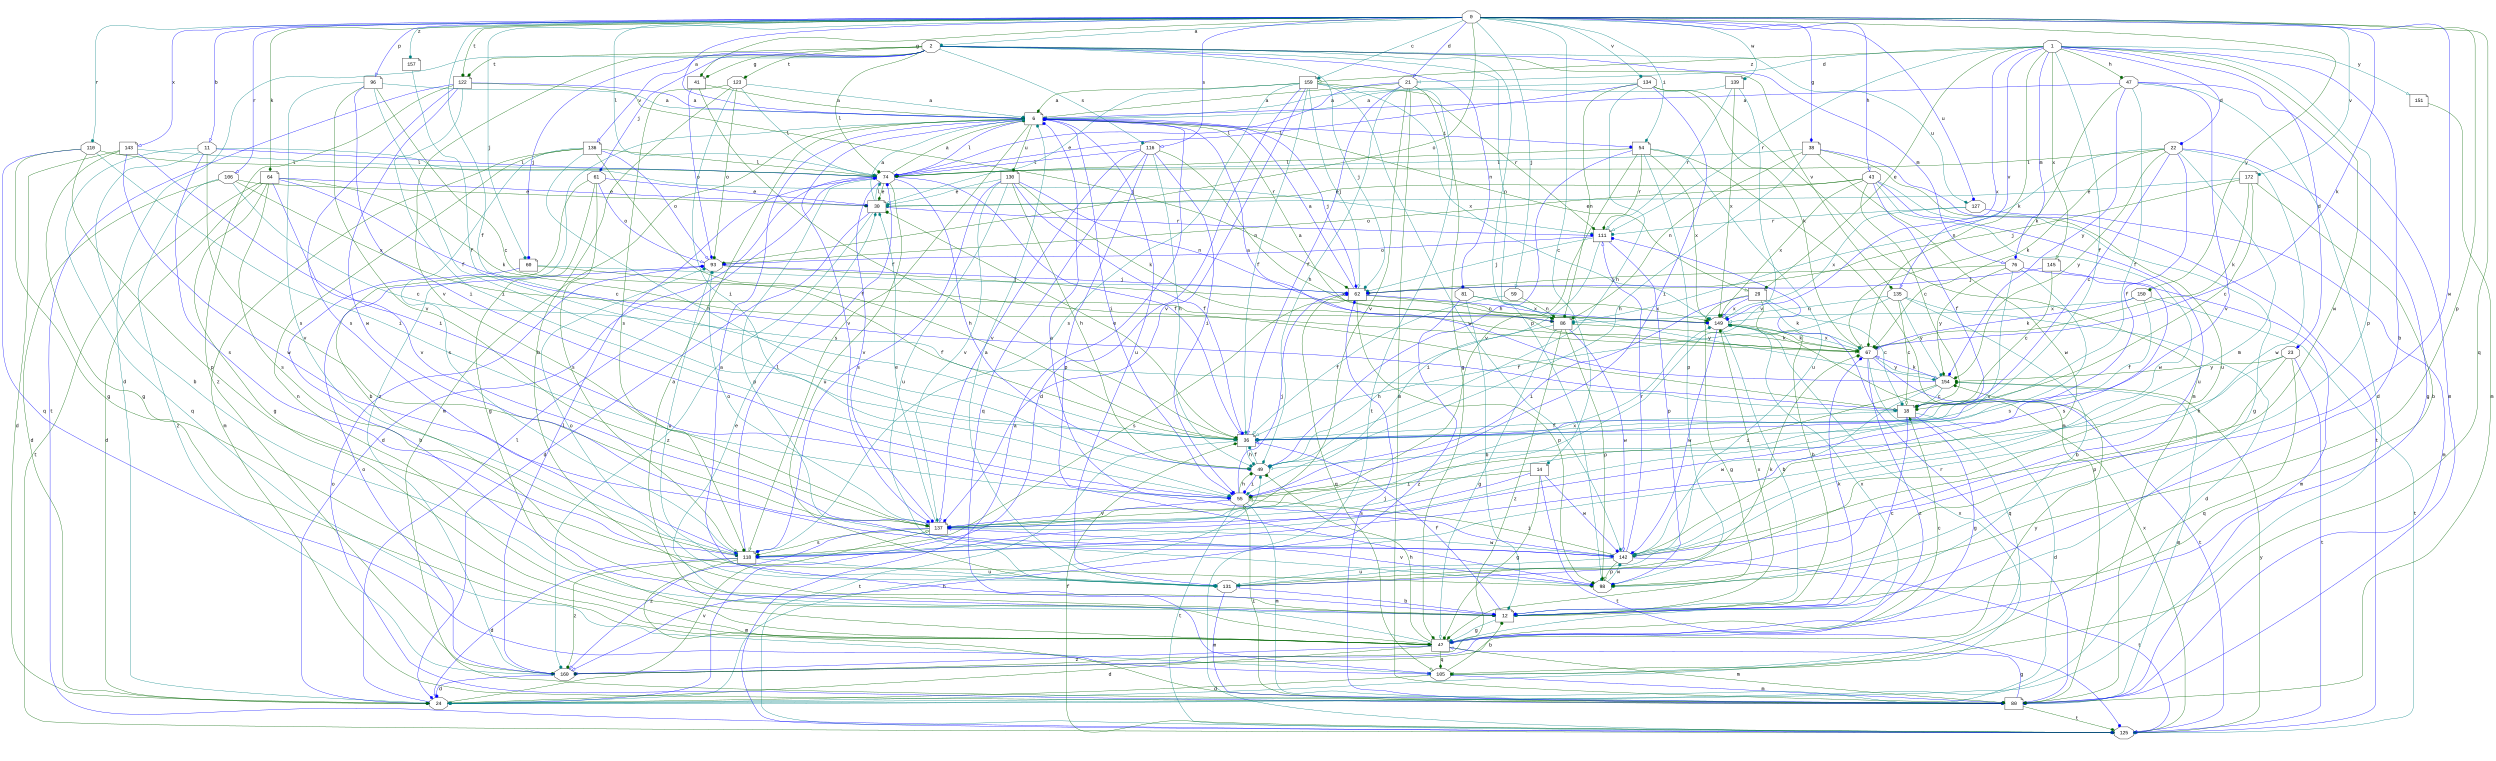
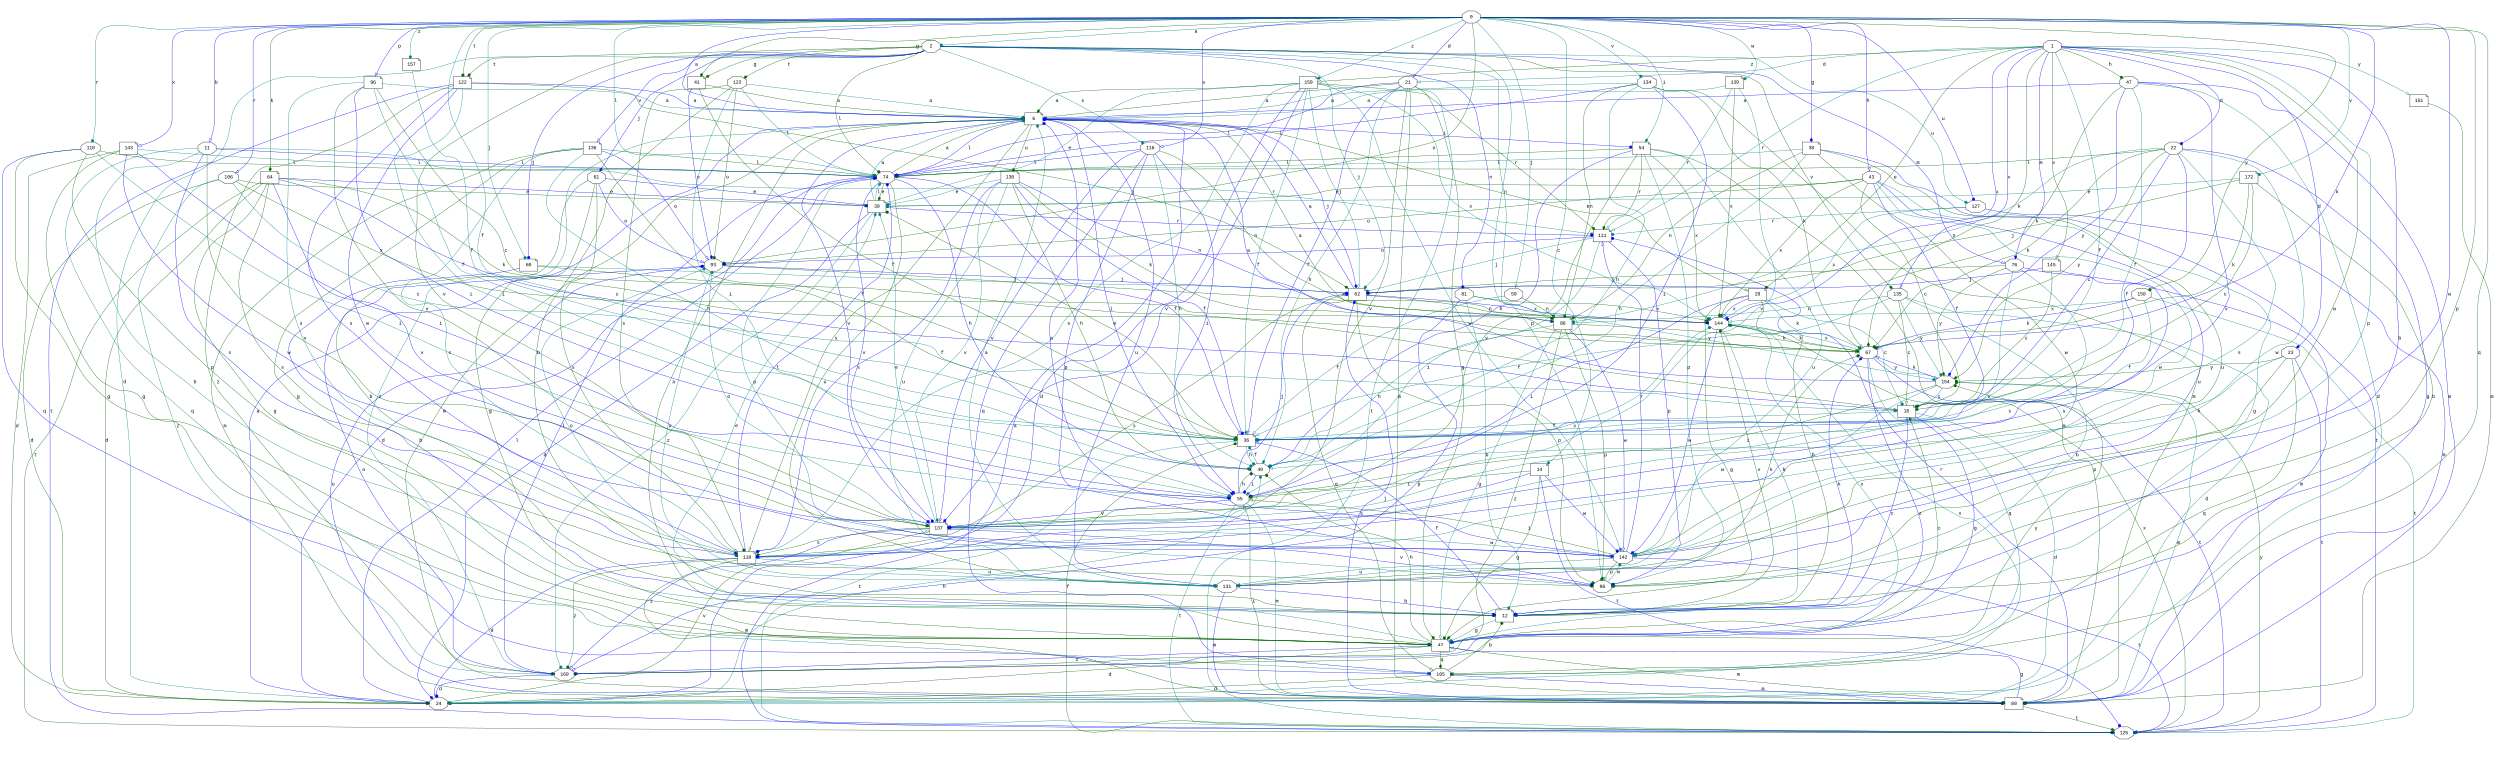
(1413, 46) -> (1413, 46)
(1719, 324) -> (1719, 324)
(2239, 353) -> (2239, 353)
(298, 397) -> (298, 397)
(2273, 404) -> (2273, 404)
(1419, 484) -> (1419, 484)
(784, 571) -> (308, 362)
(941, 680) -> (941, 680)
